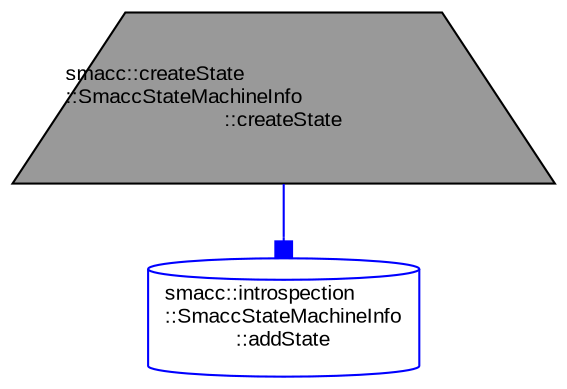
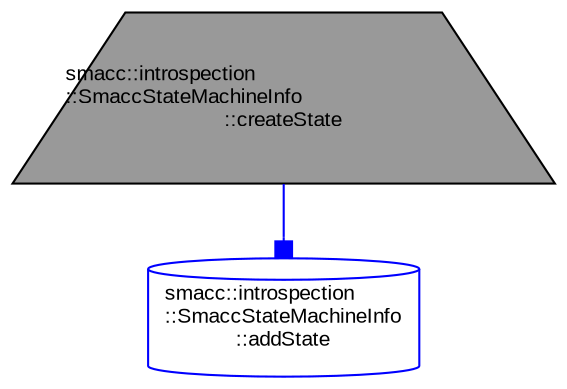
(284, 98) -> (284, 98)
